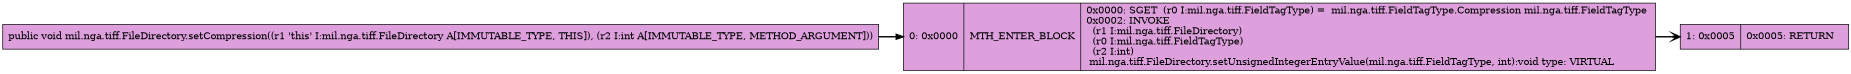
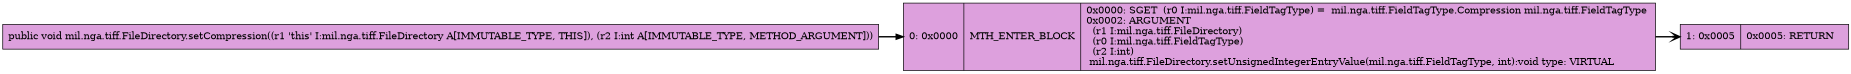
(1131, 21) -> (1142, 21)
